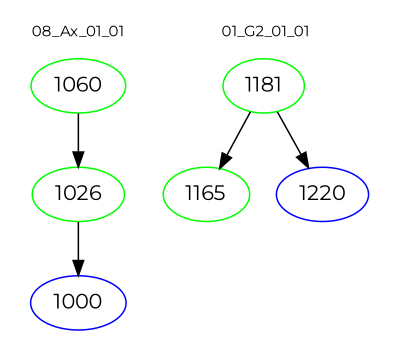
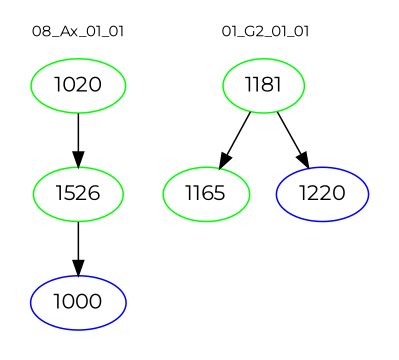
(78, 86) -> (78, 86)
(78, 194) -> (78, 194)
